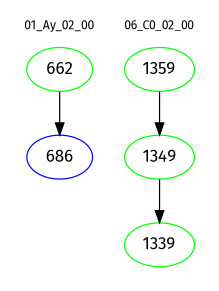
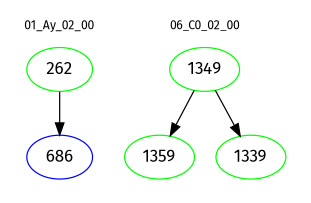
(60, 69) -> (60, 69)
(160, 107) -> (185, 108)
